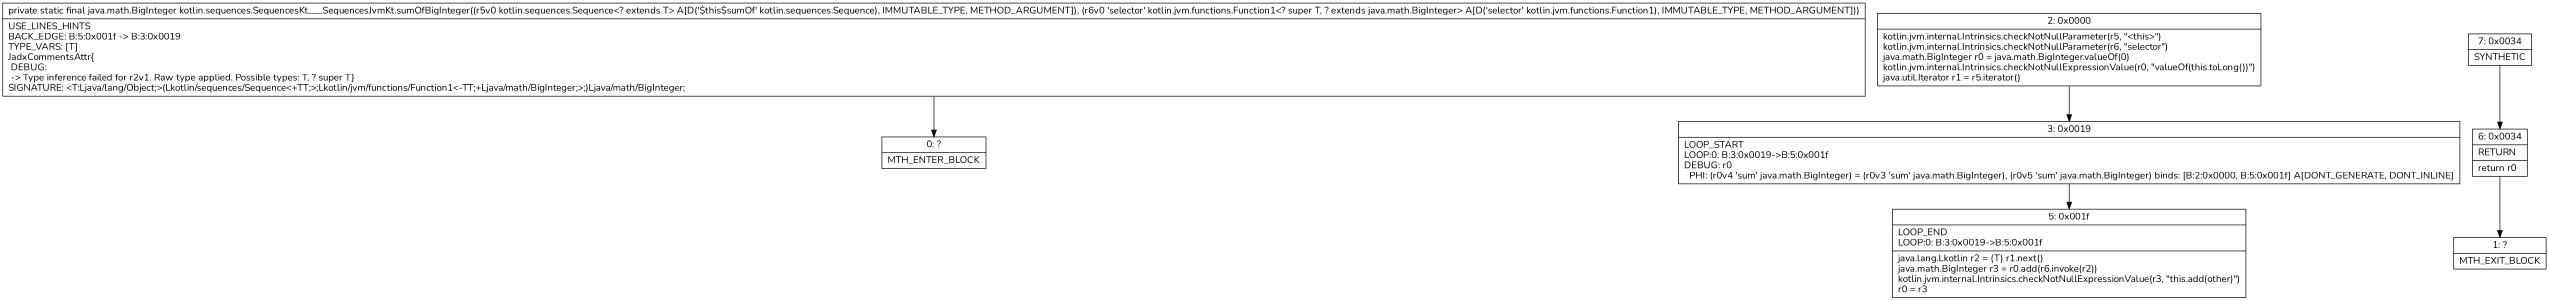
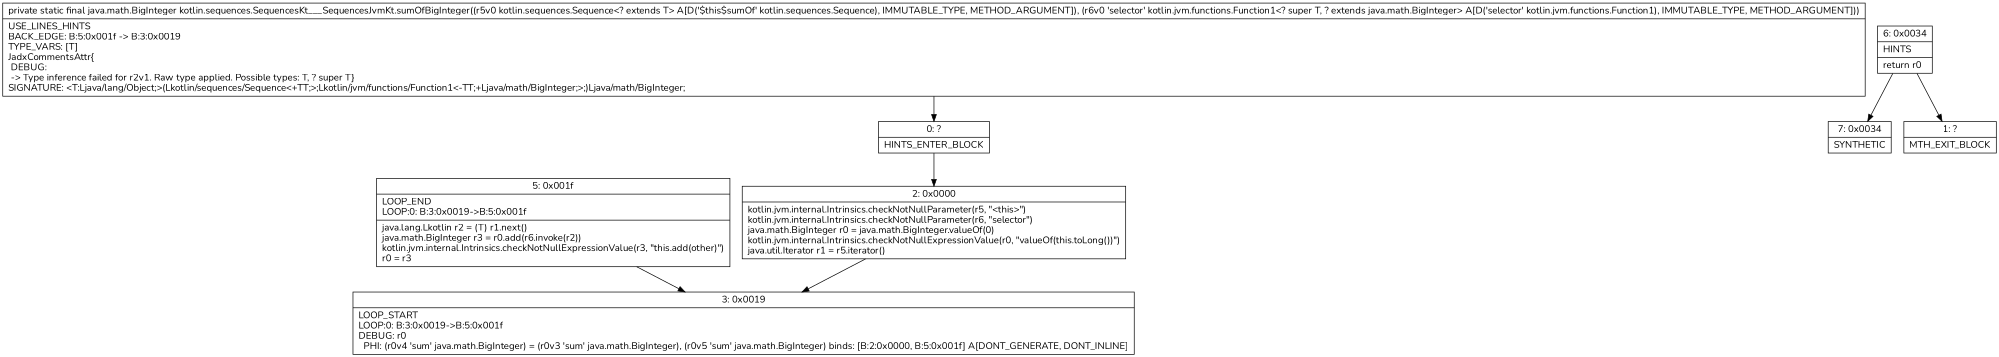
(2500, 94) -> (1882, 94)
(2497, 152) -> (1897, 49)
(934, 160) -> (934, 145)
none -> (934, 166)
(2069, 193) -> (658, 278)
